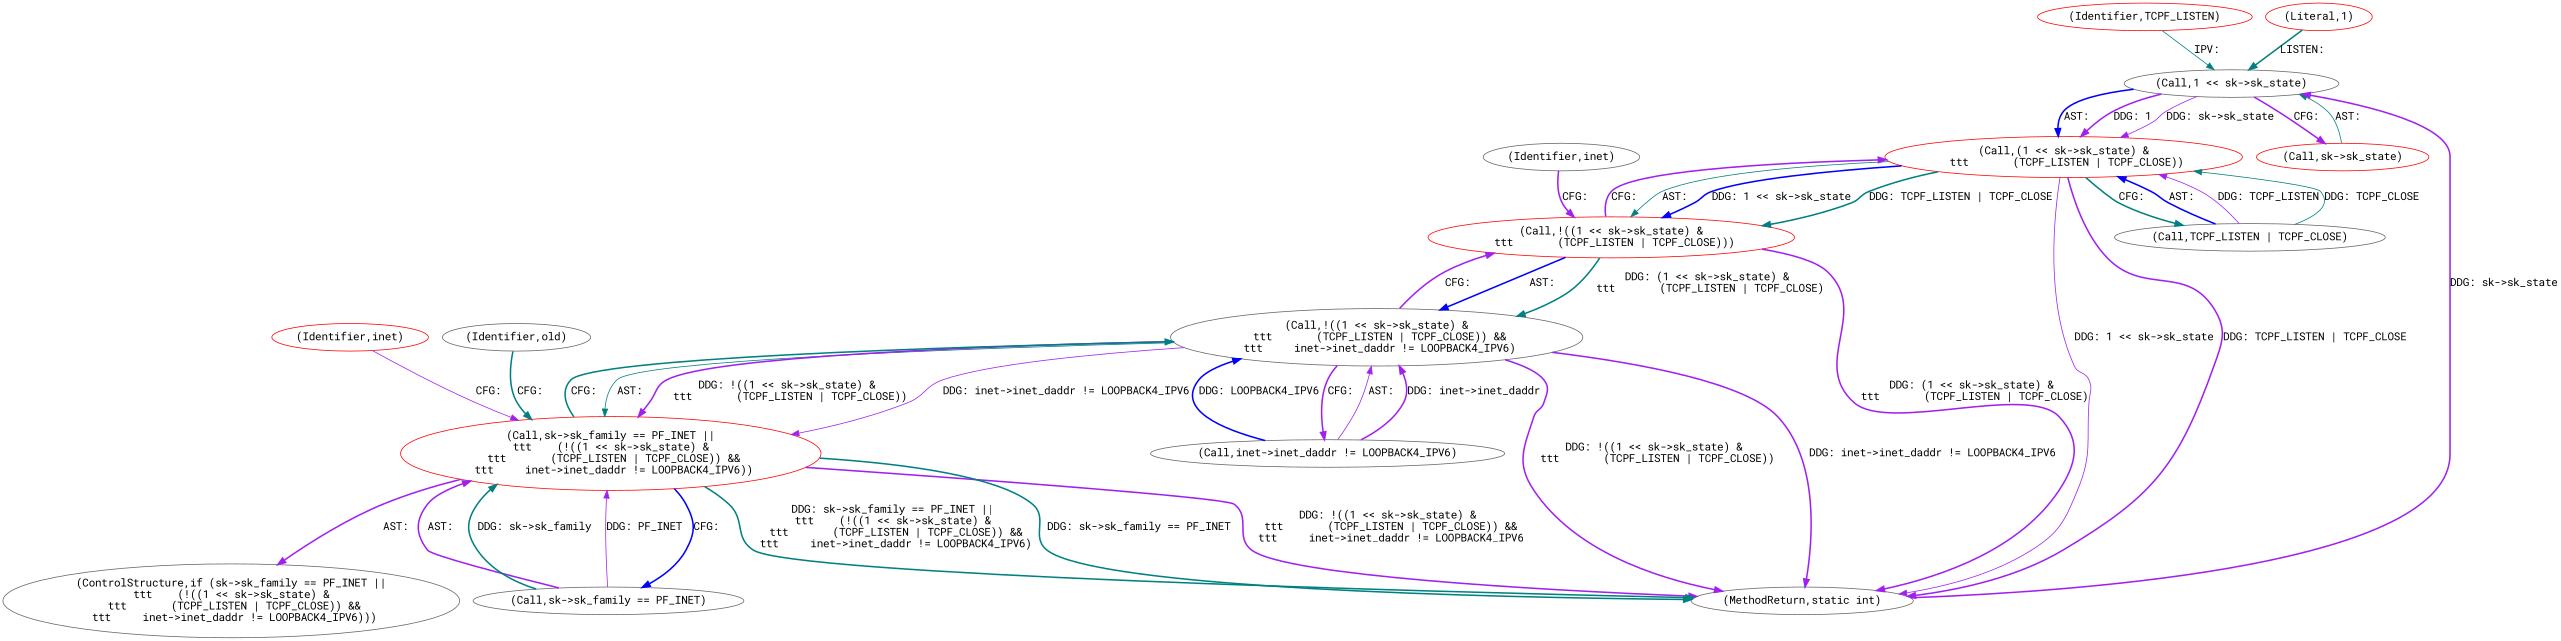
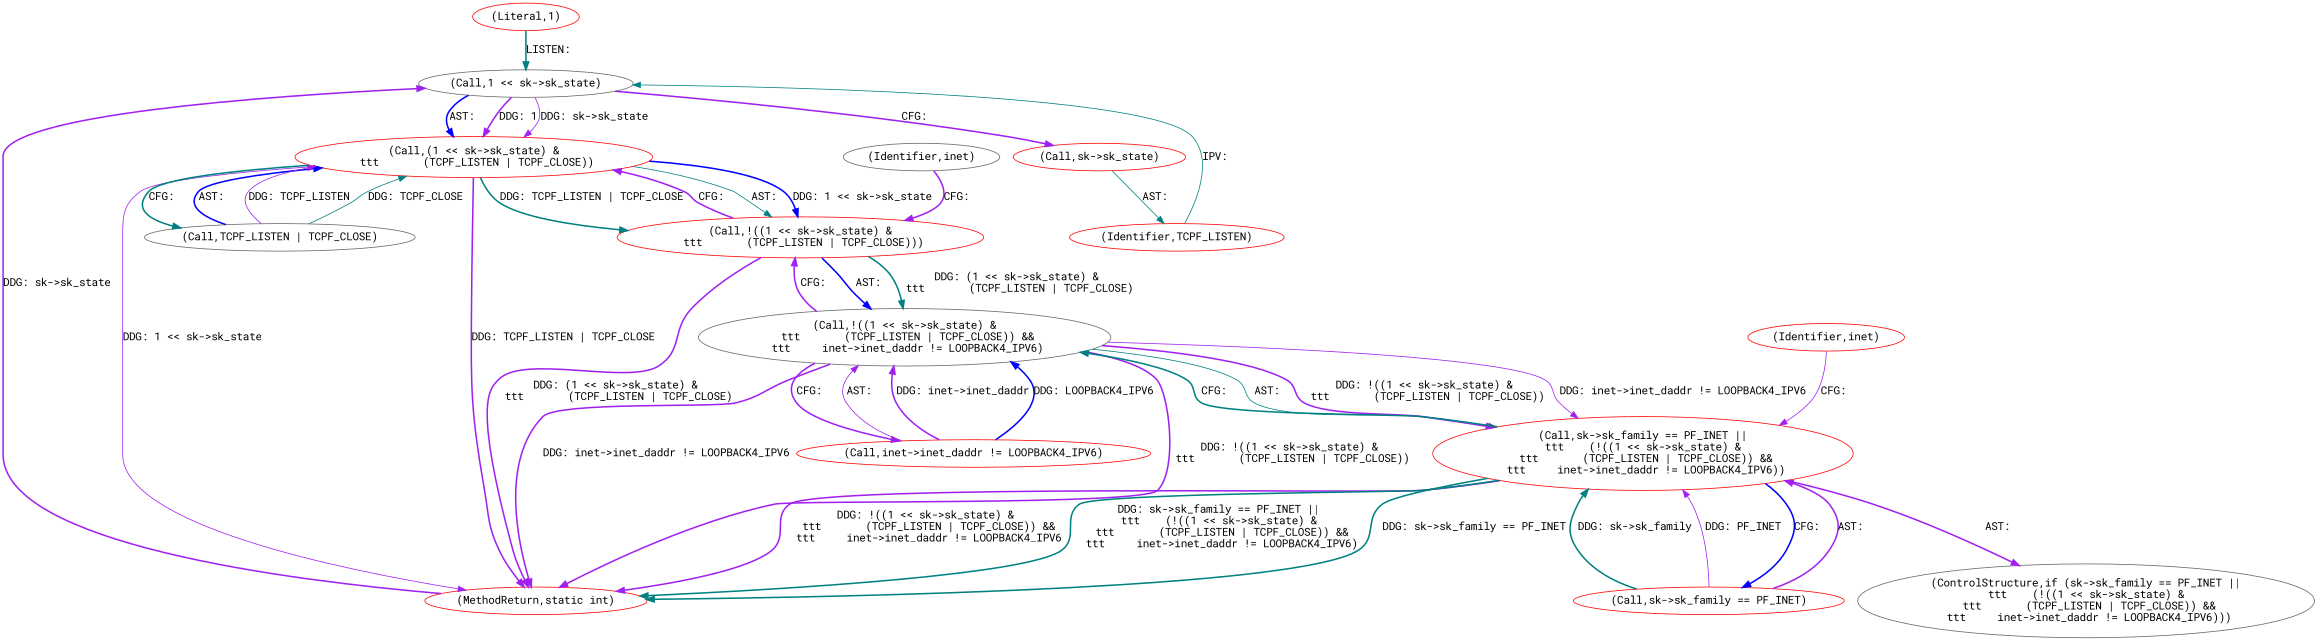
(2331, 115) -> (1135, 194)
(516, 337) -> none
(1328, 453) -> (974, 453)
(608, 601) -> (1709, 601)
(1802, 601) -> (536, 601)
